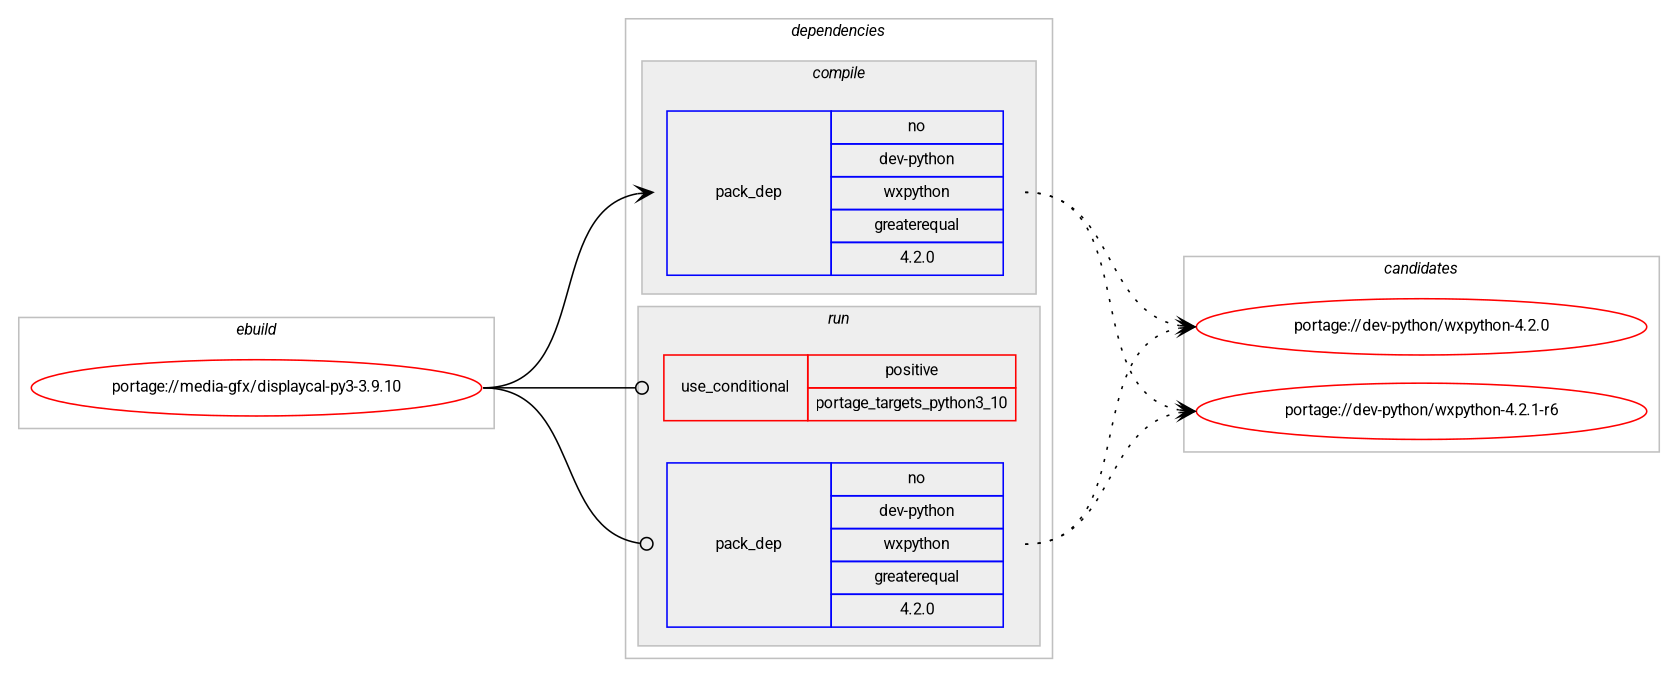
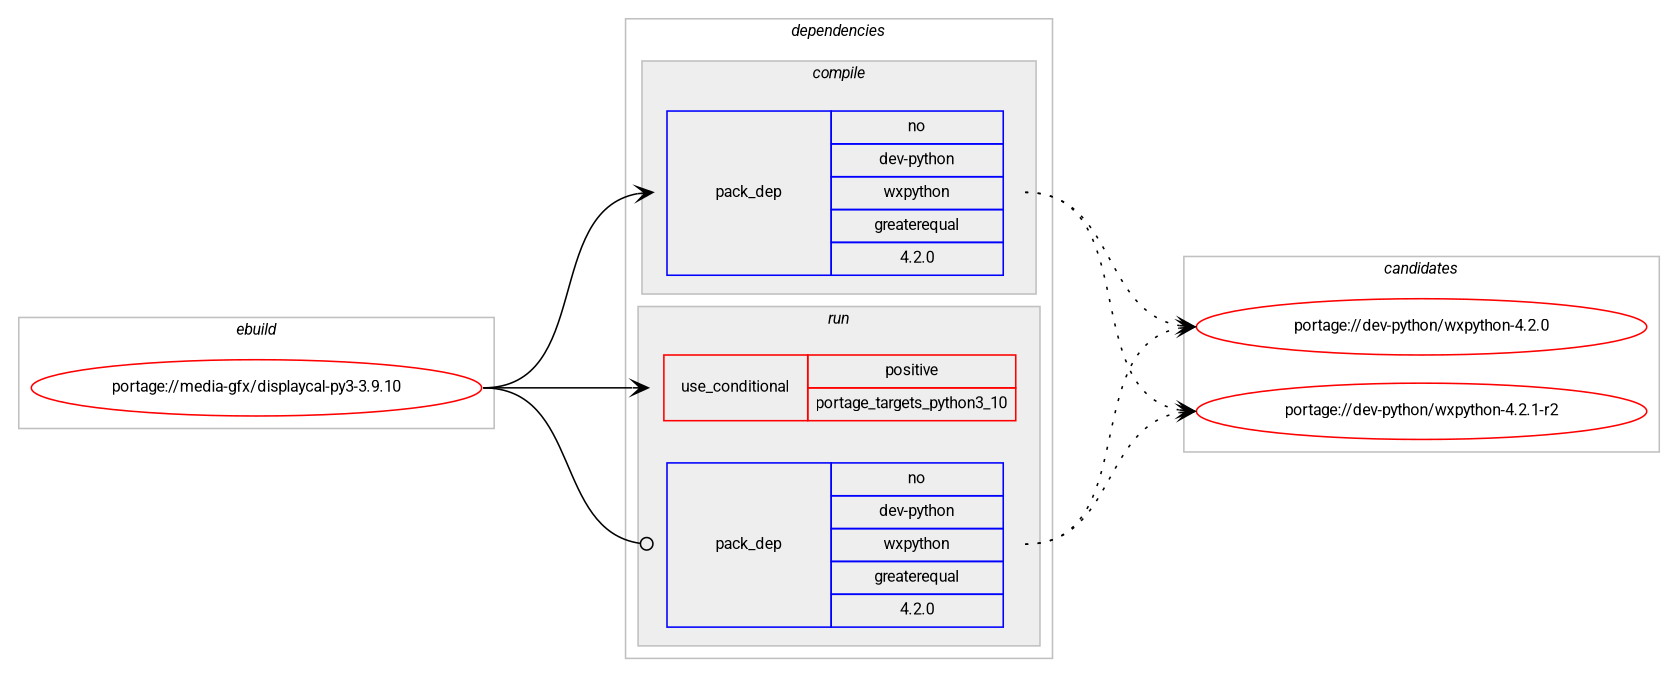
(559, 388) -> (558, 388)
(1422, 411) -> (1422, 411)
